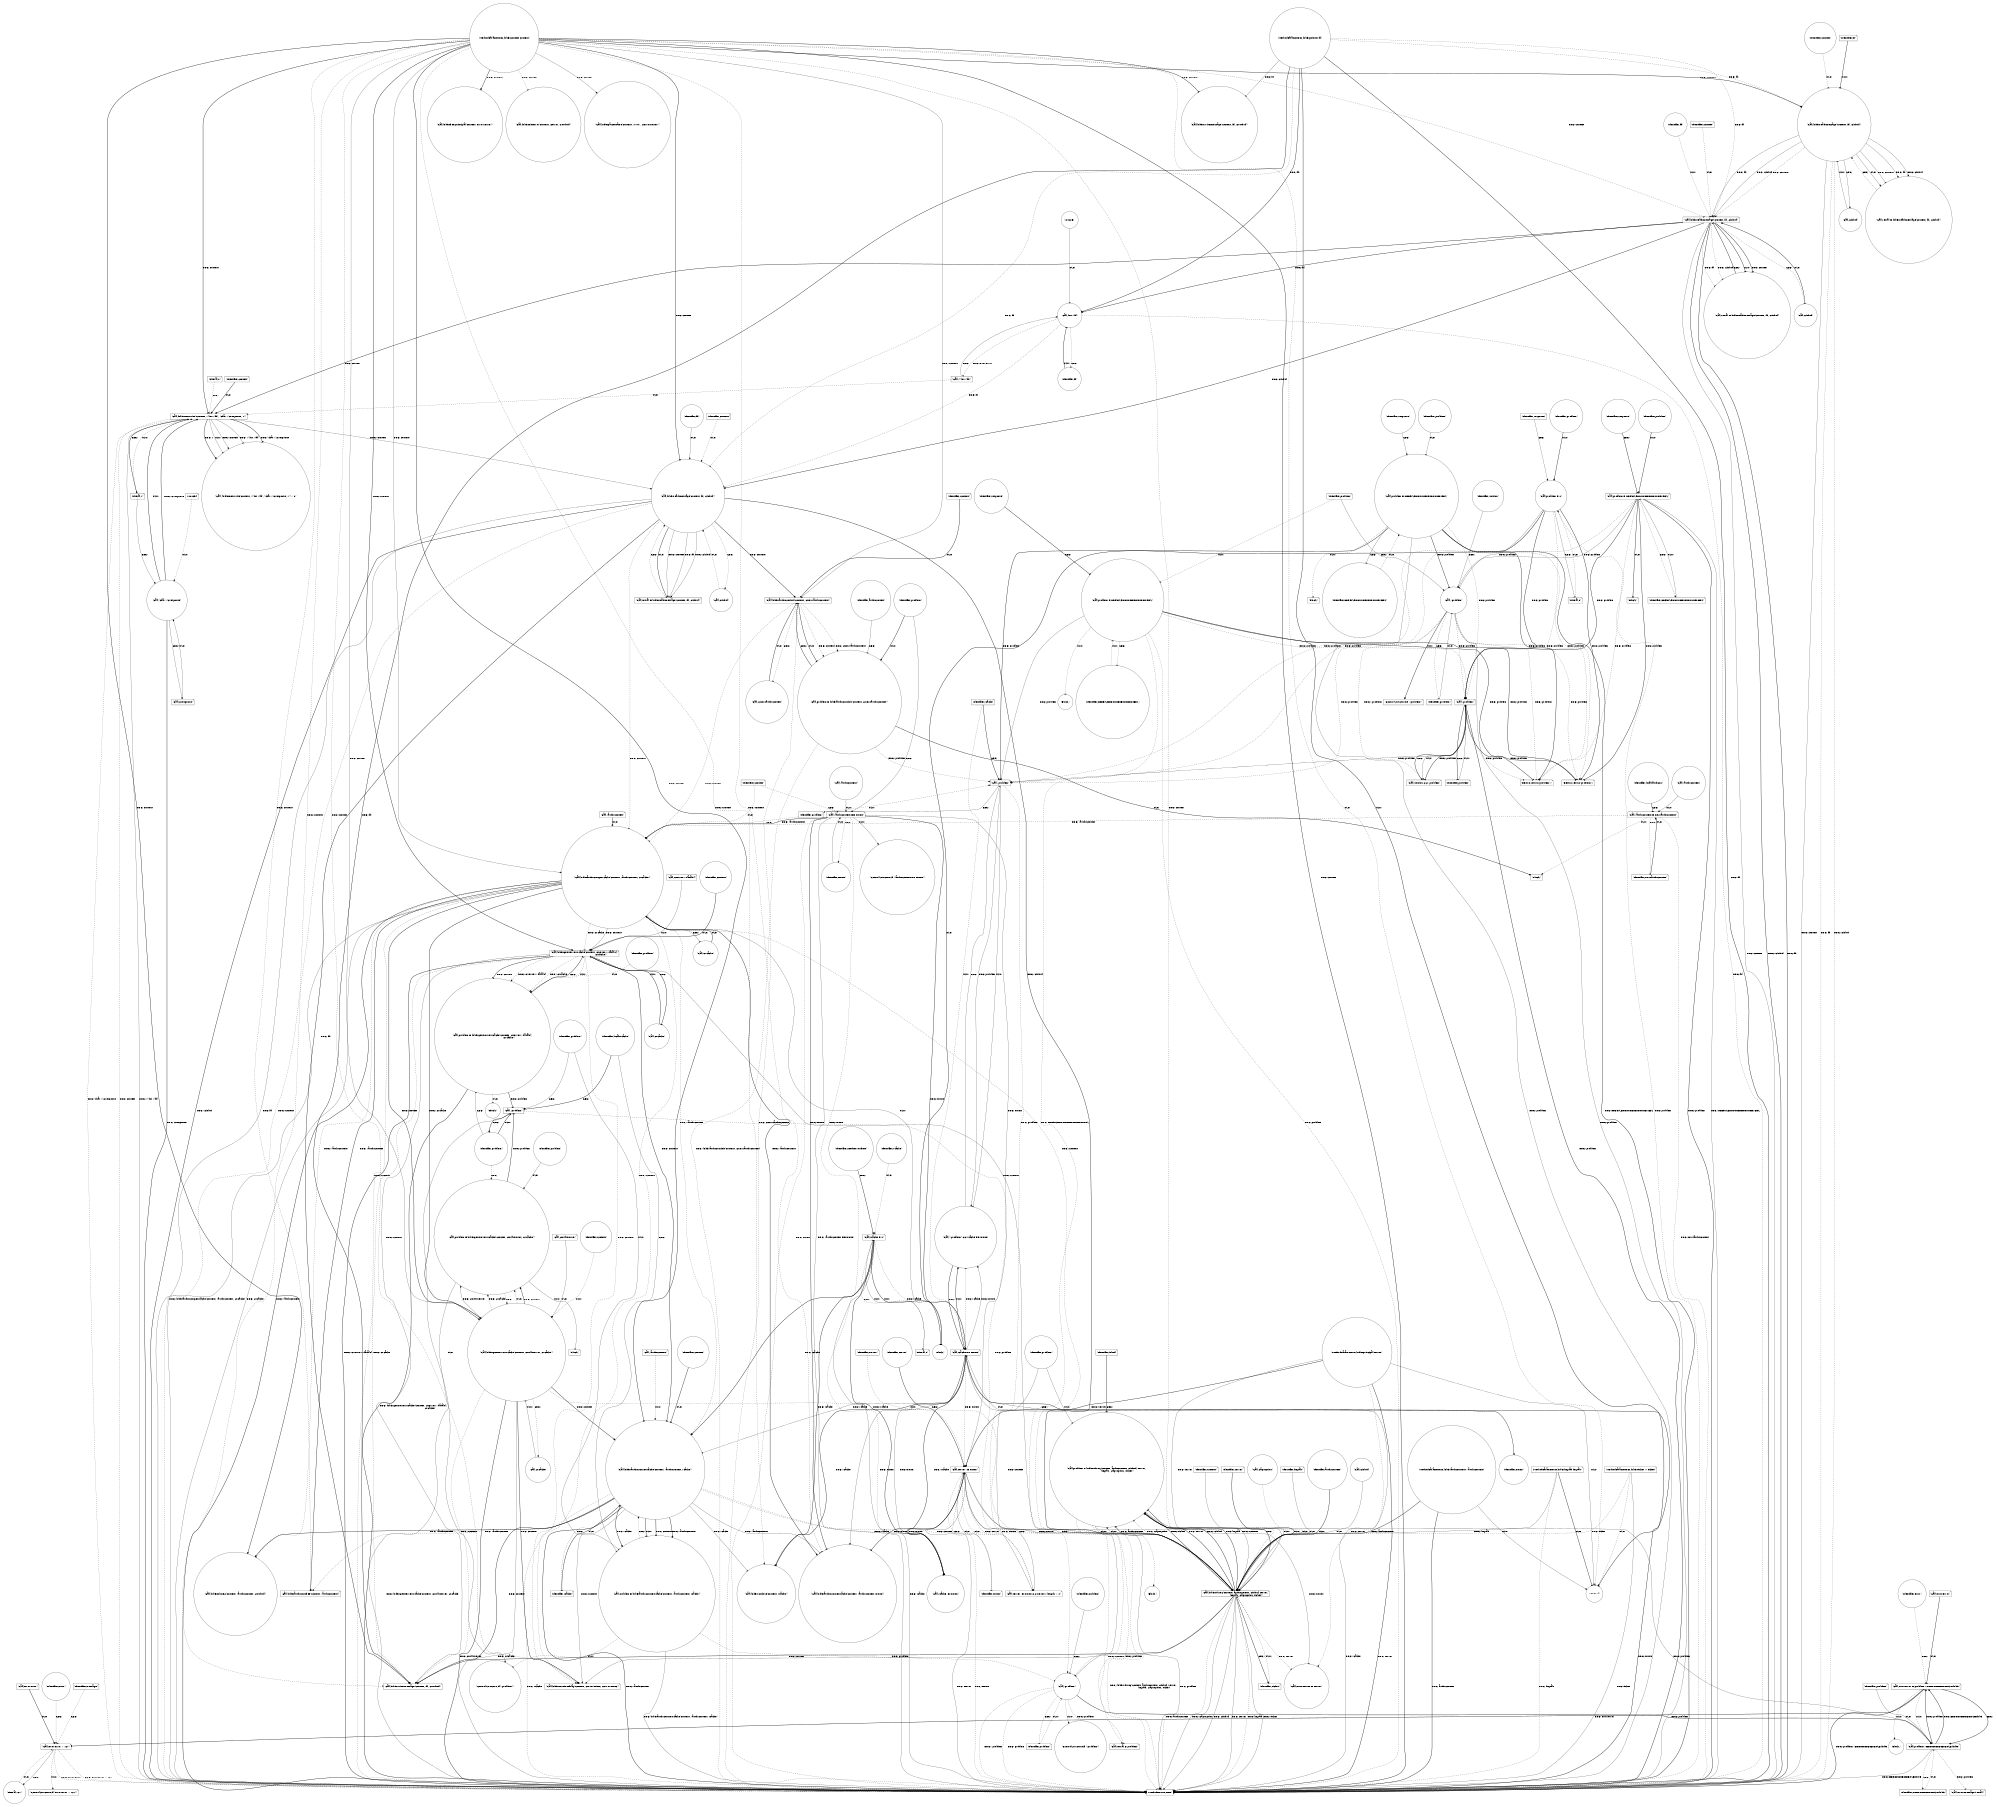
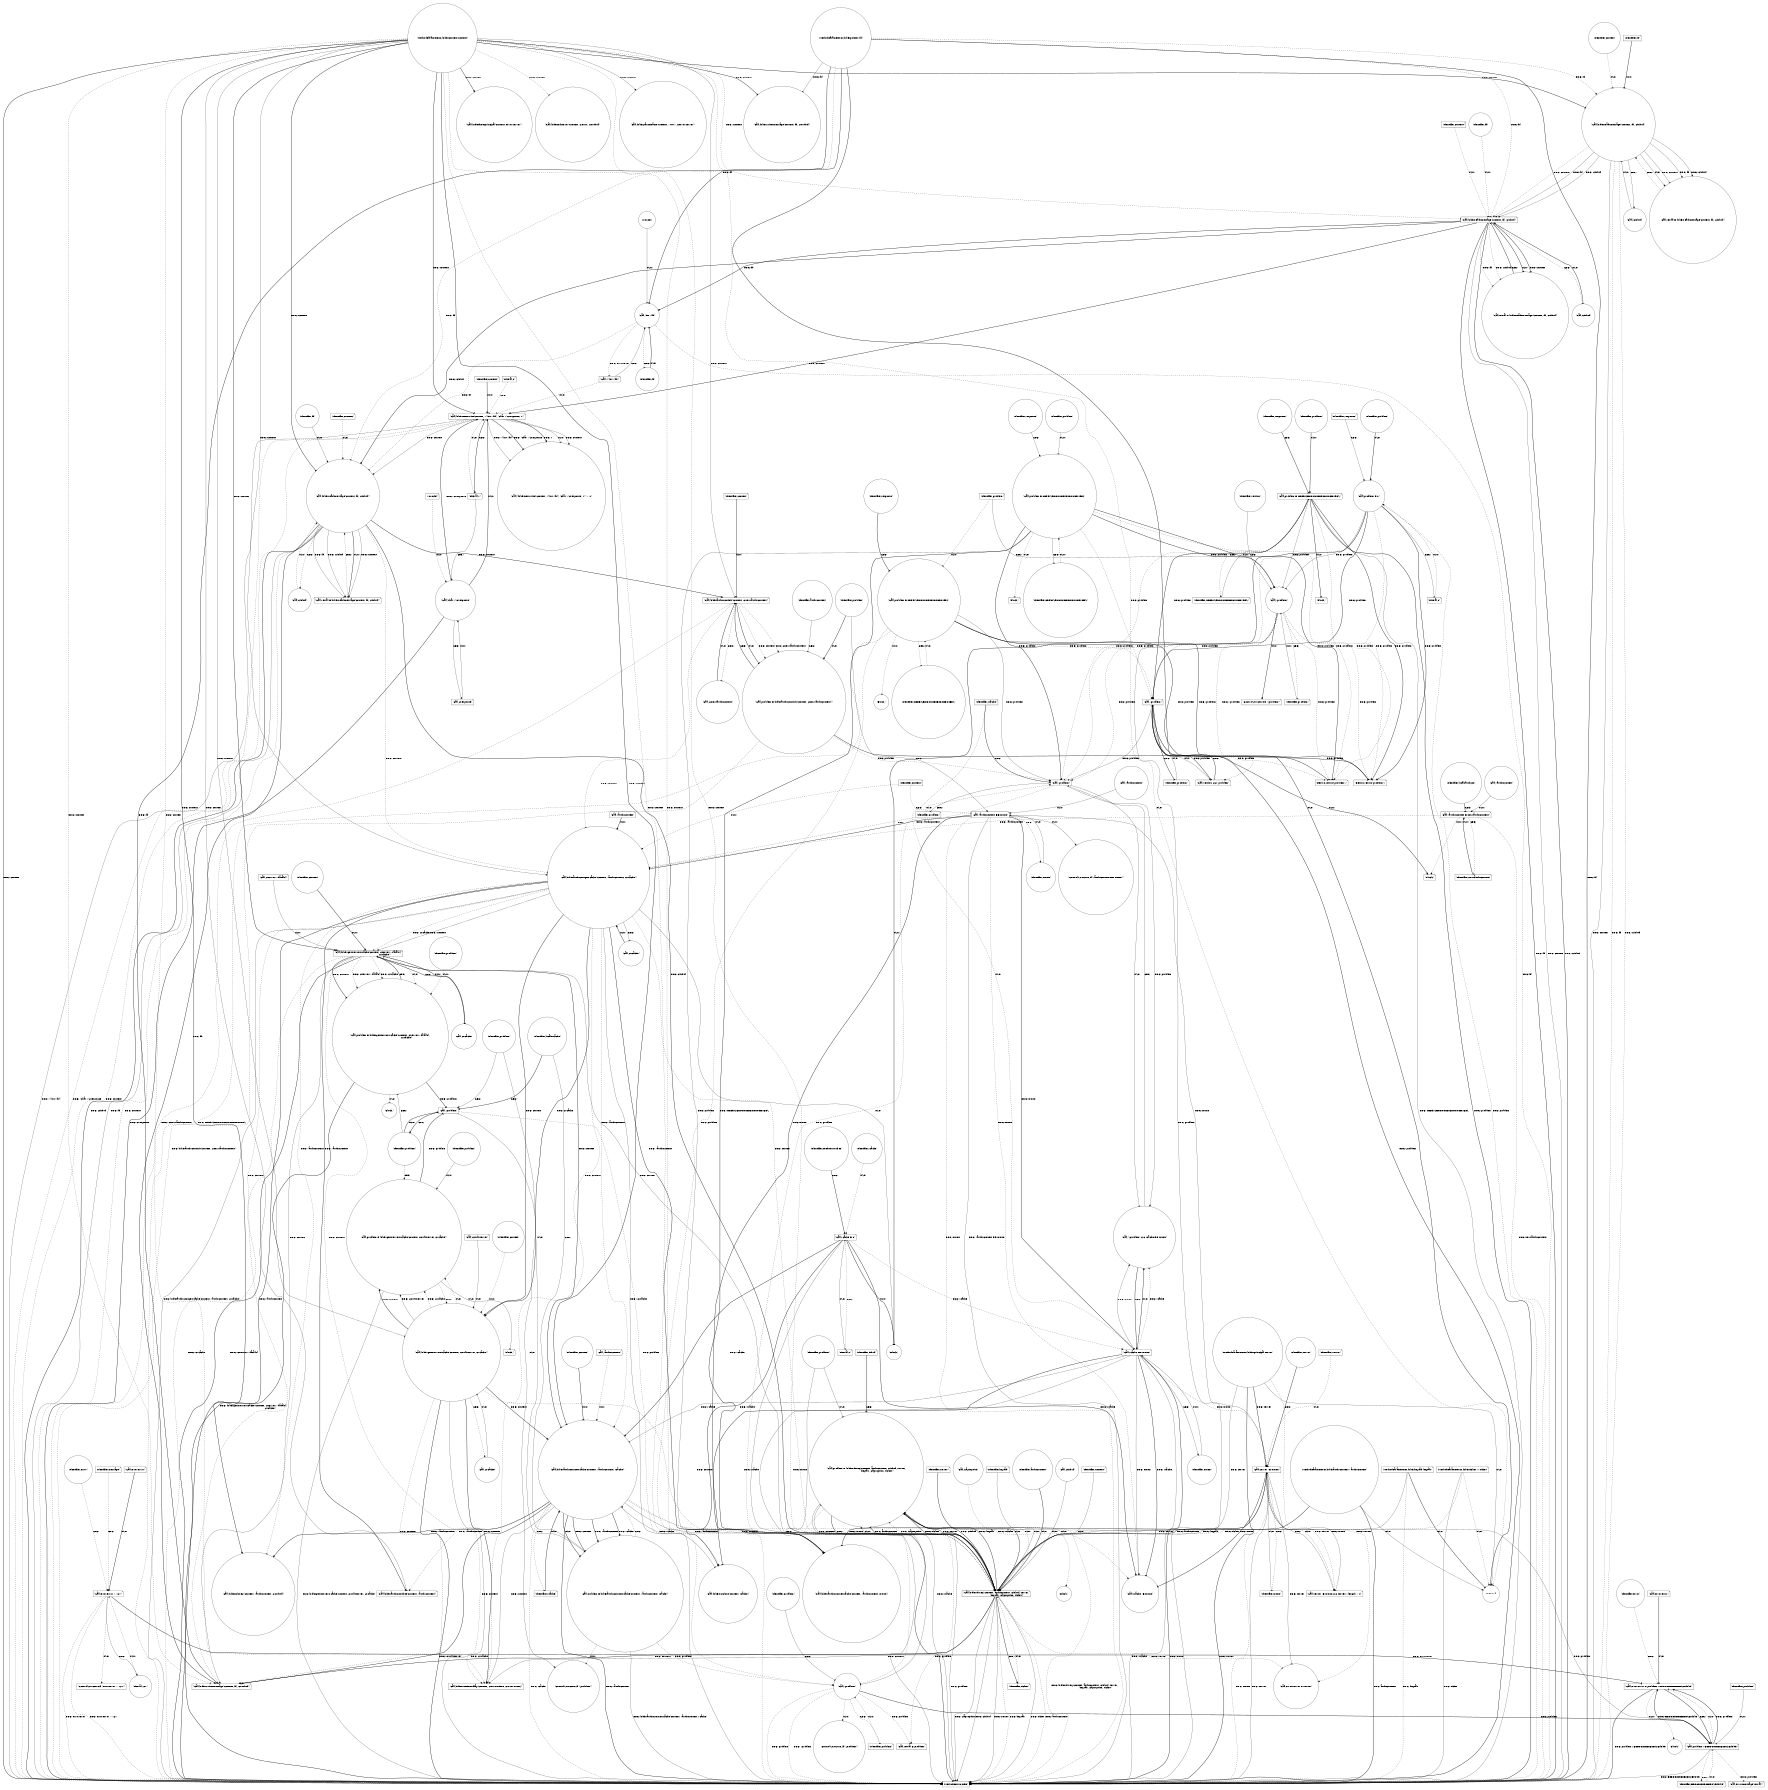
(283, 756) -> (206, 781)
(1001, 1721) -> (947, 1655)
